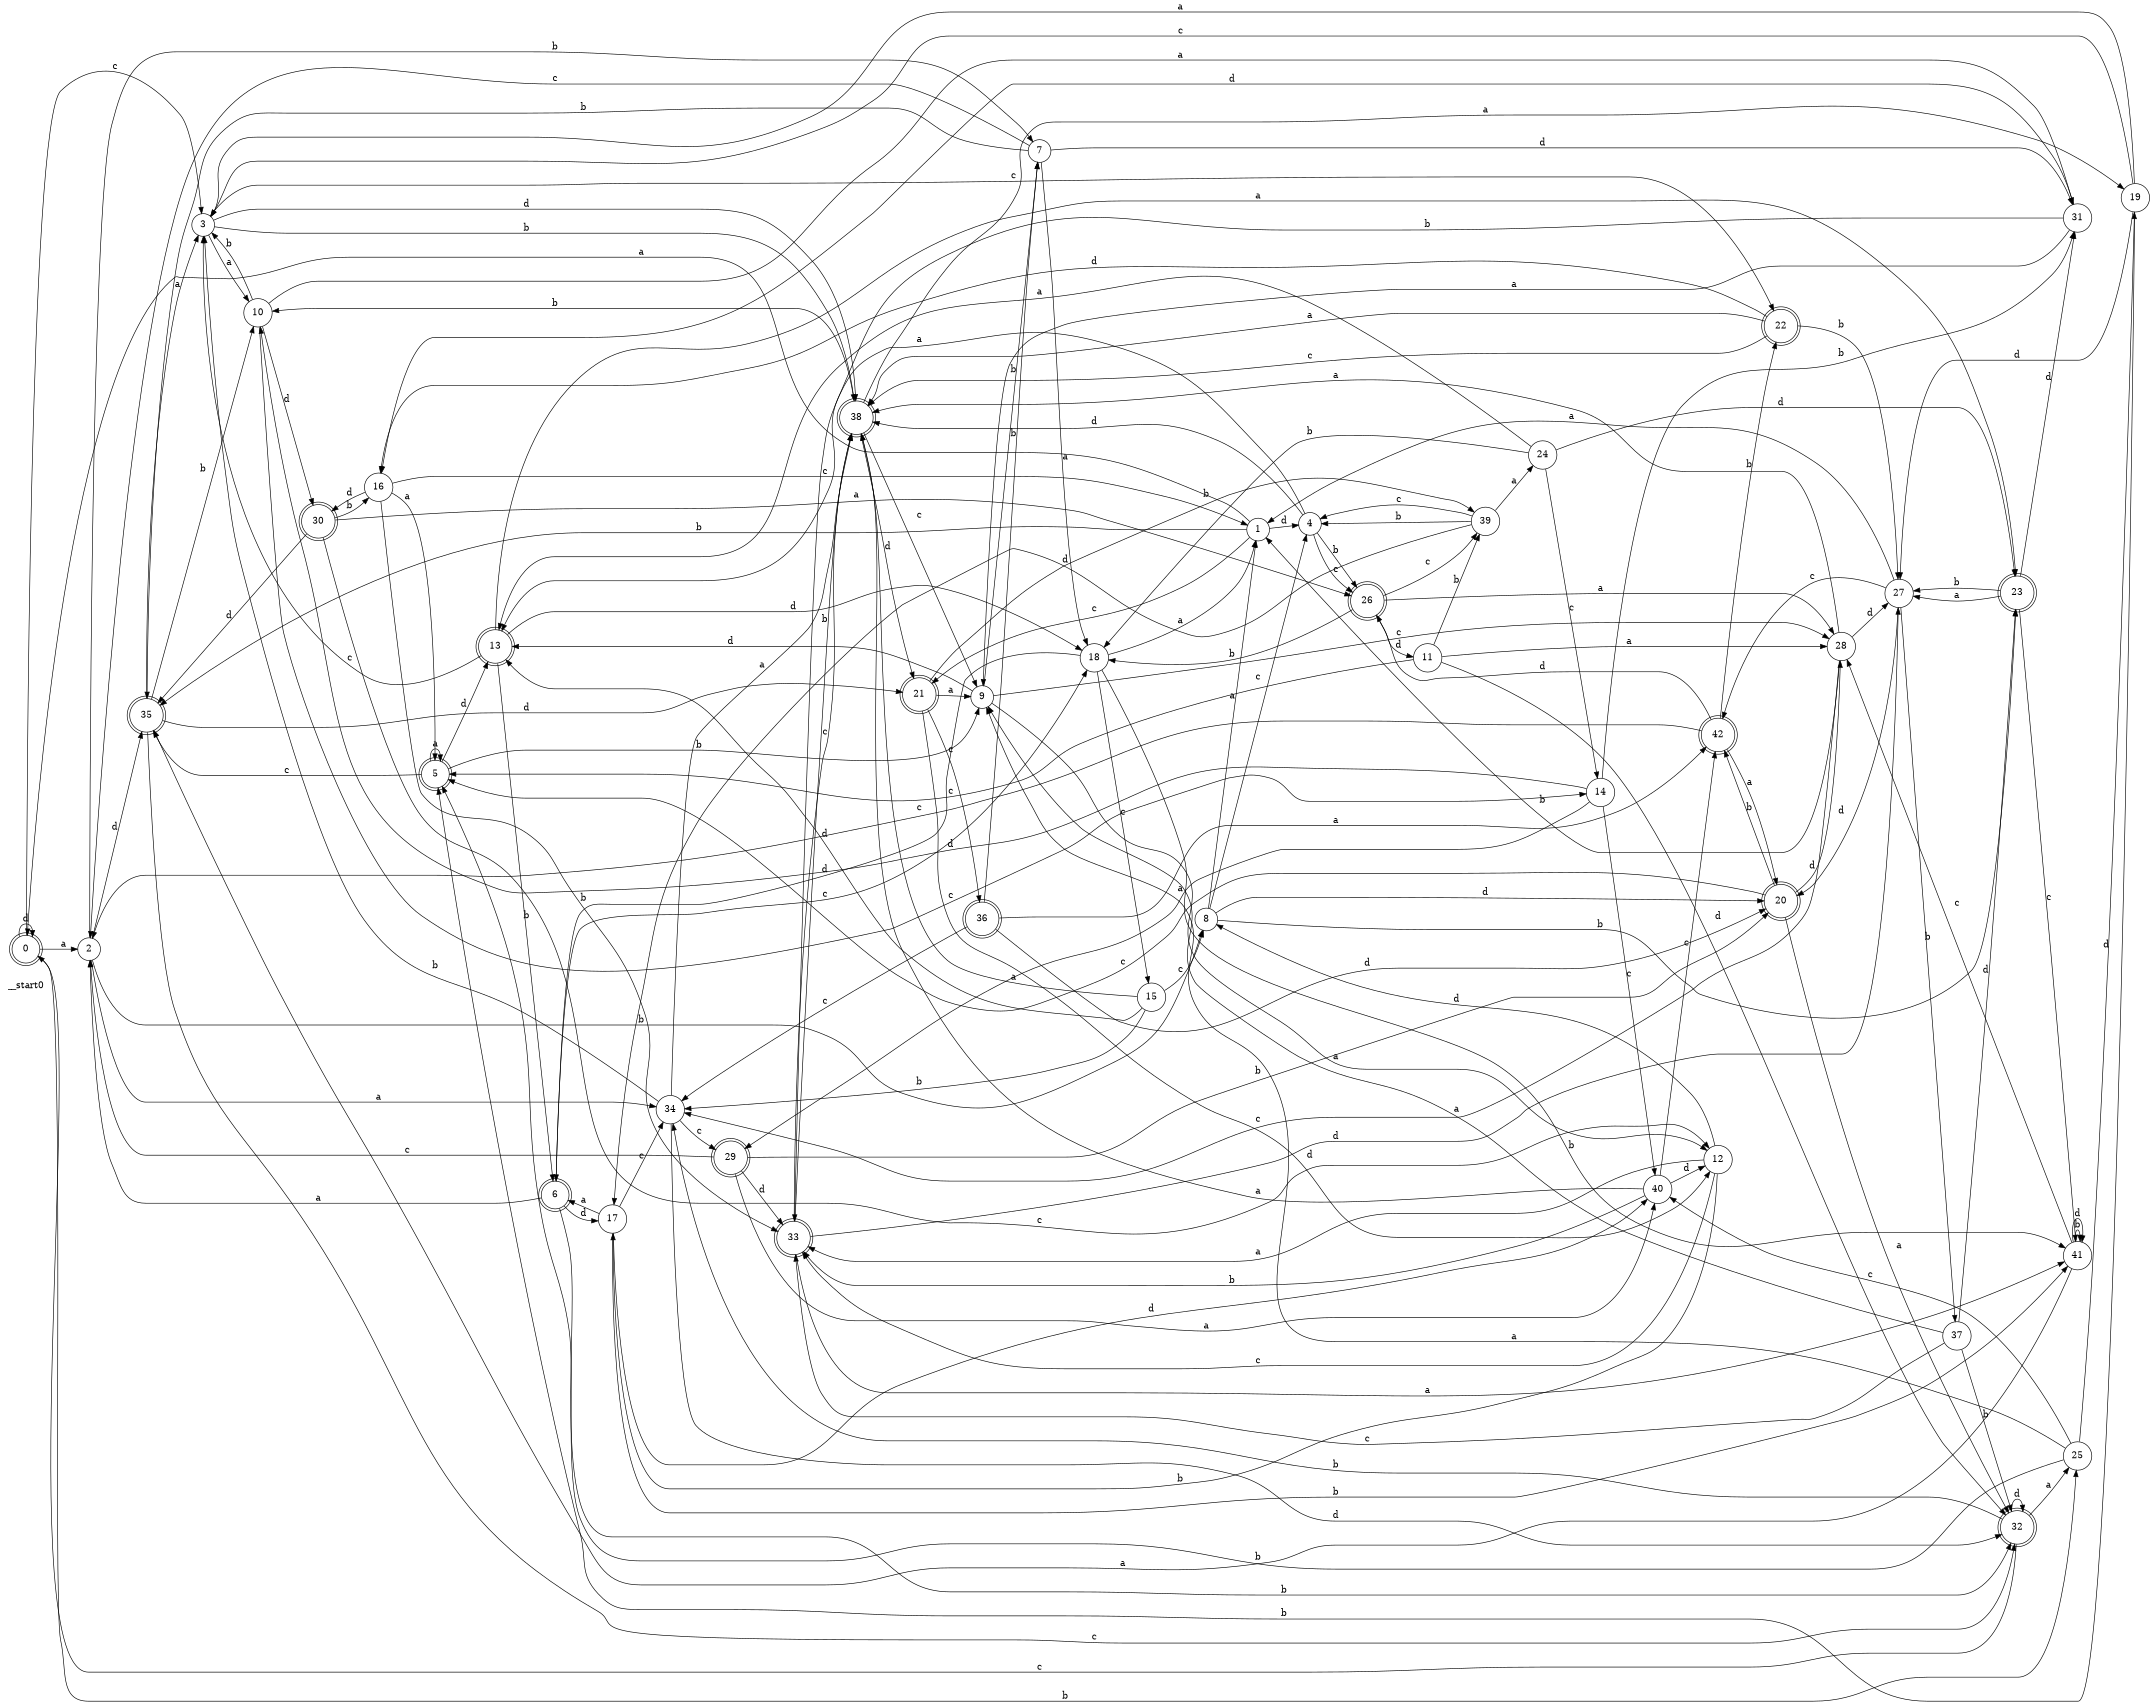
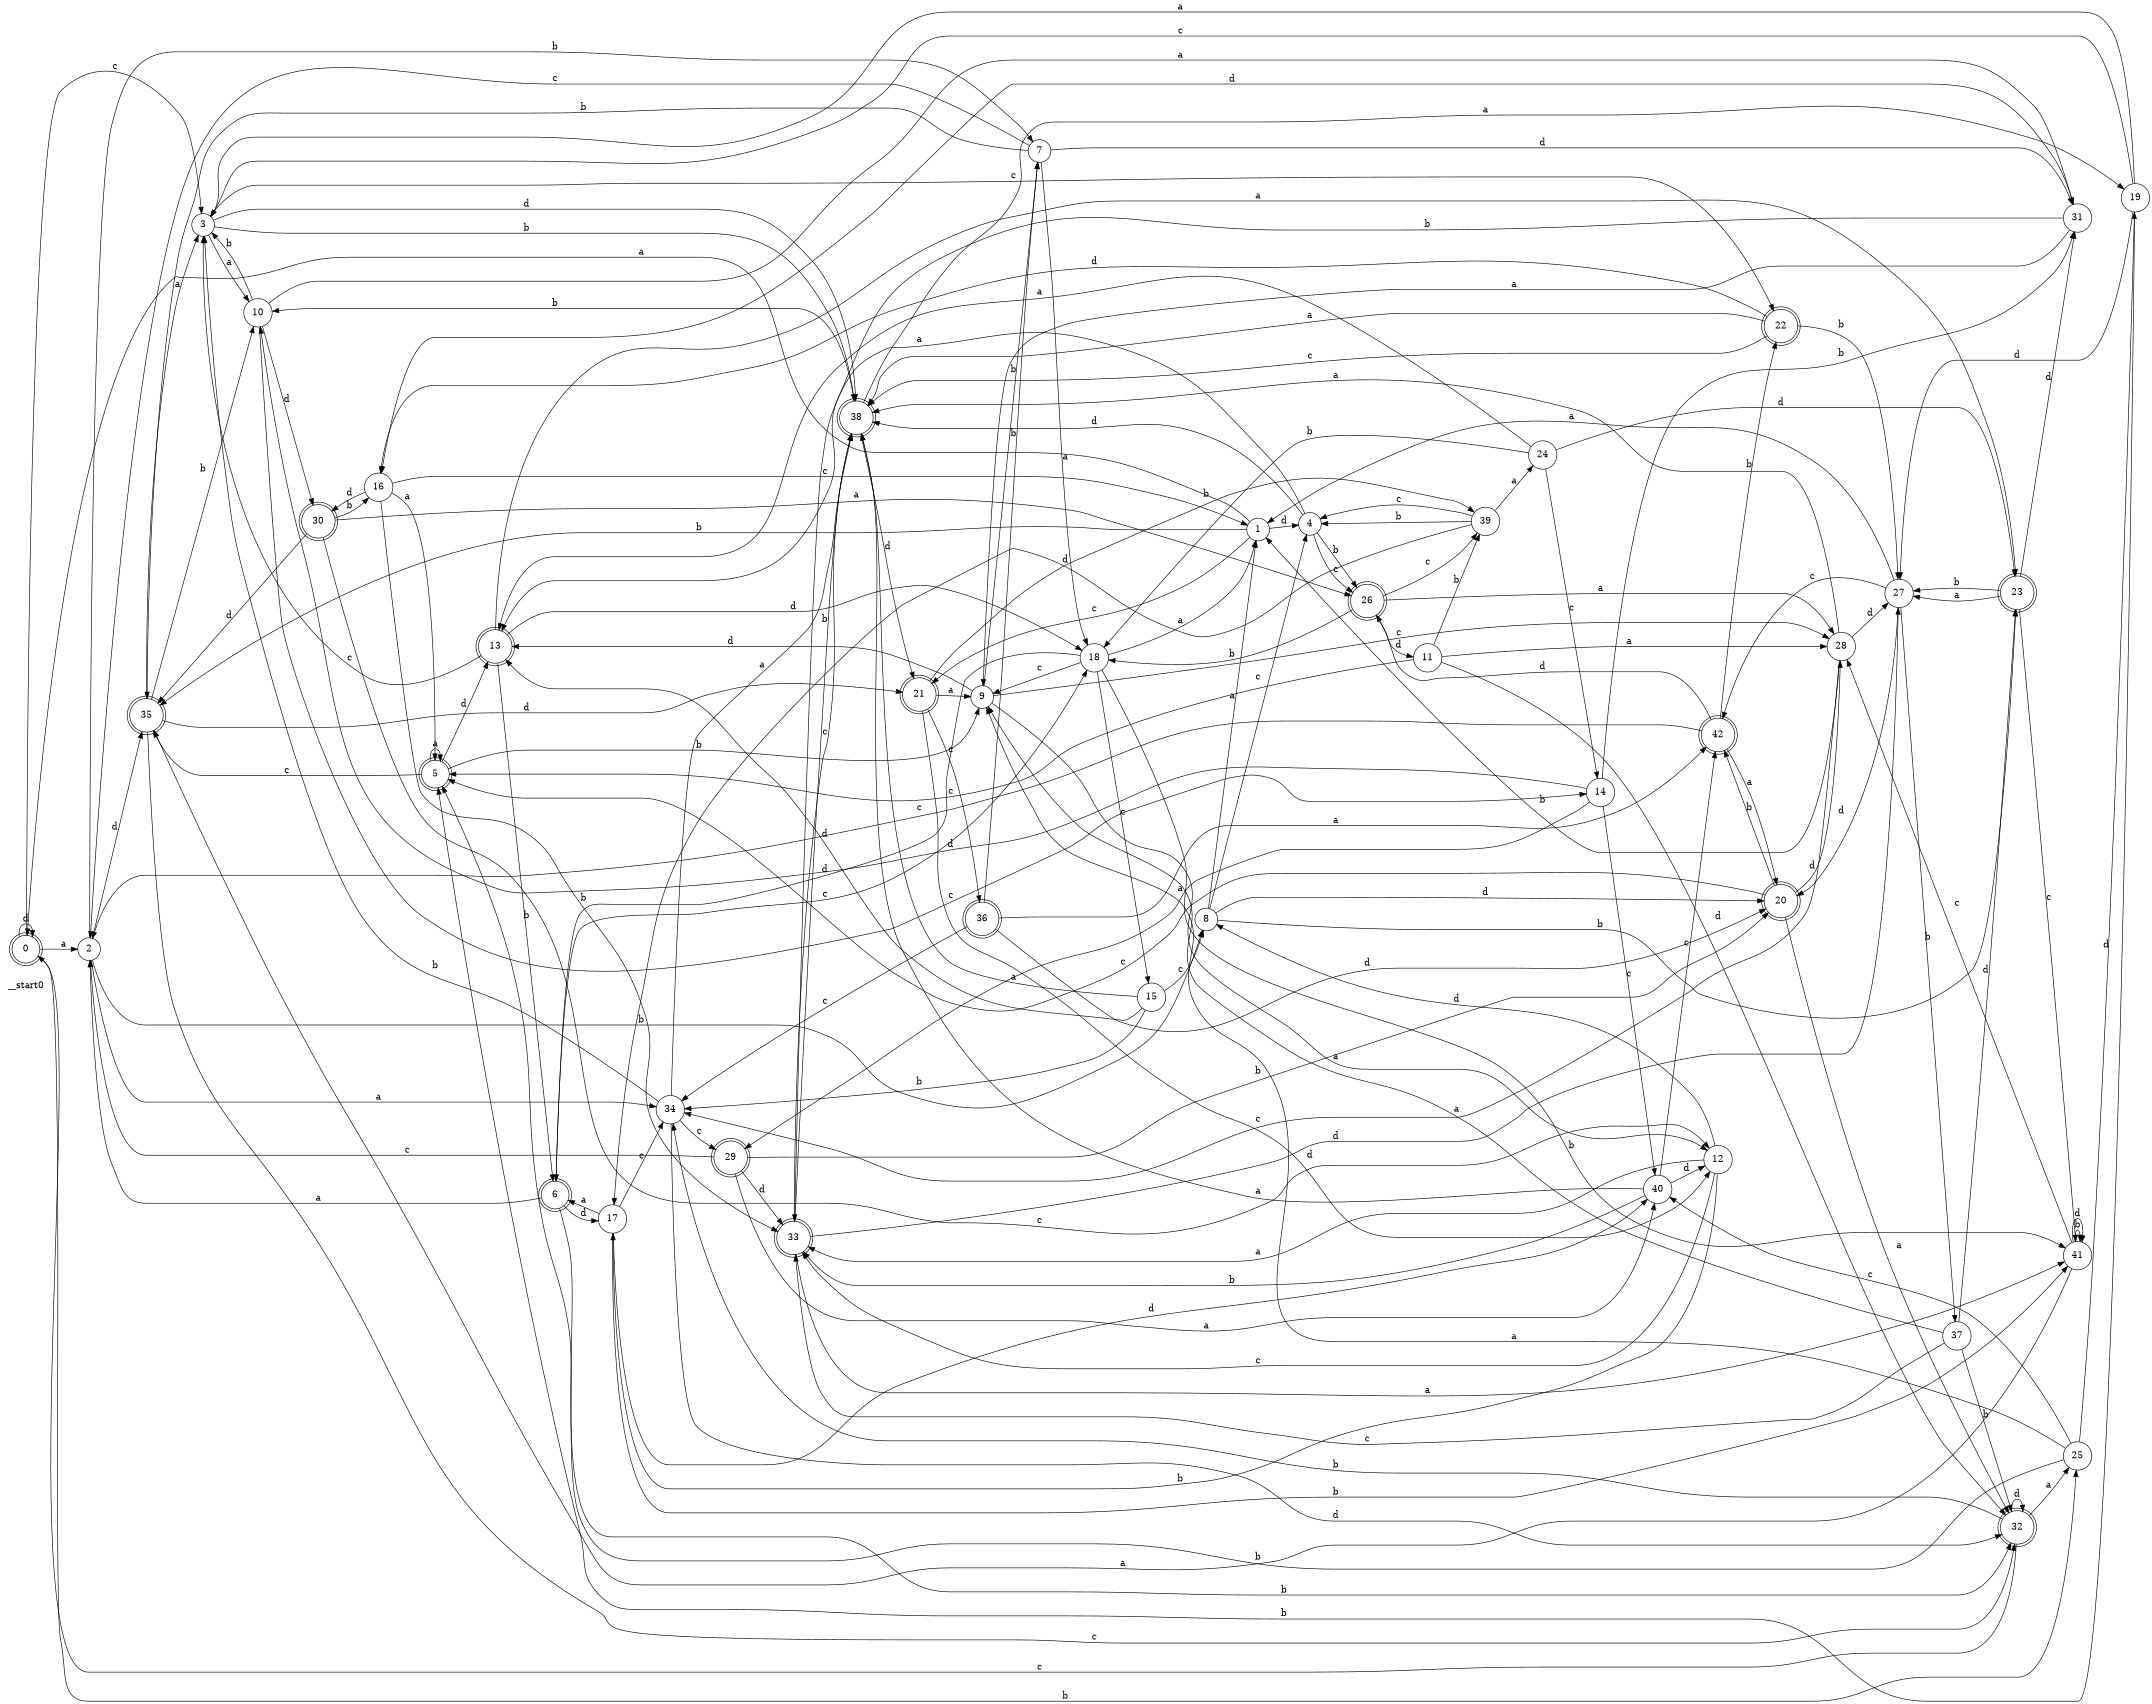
(919, 557) -> (1040, 677)
